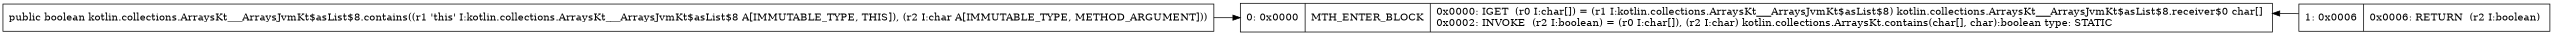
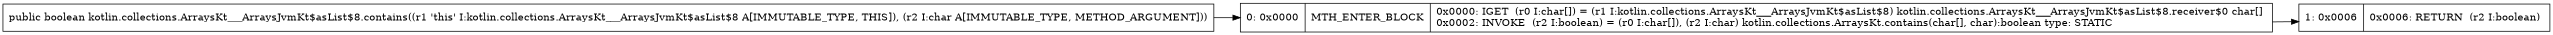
(2289, 14) -> (2282, 22)
